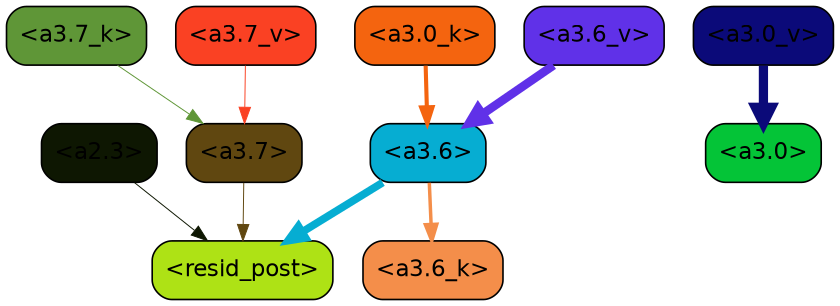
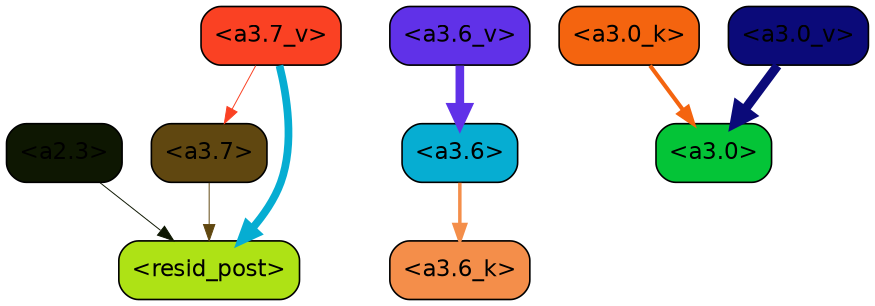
(77, 36) -> none
(426, 86) -> (667, 88)
(342, 207) -> (288, 151)
